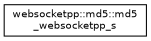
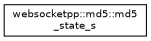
(75, 20) -> (75, 20)
